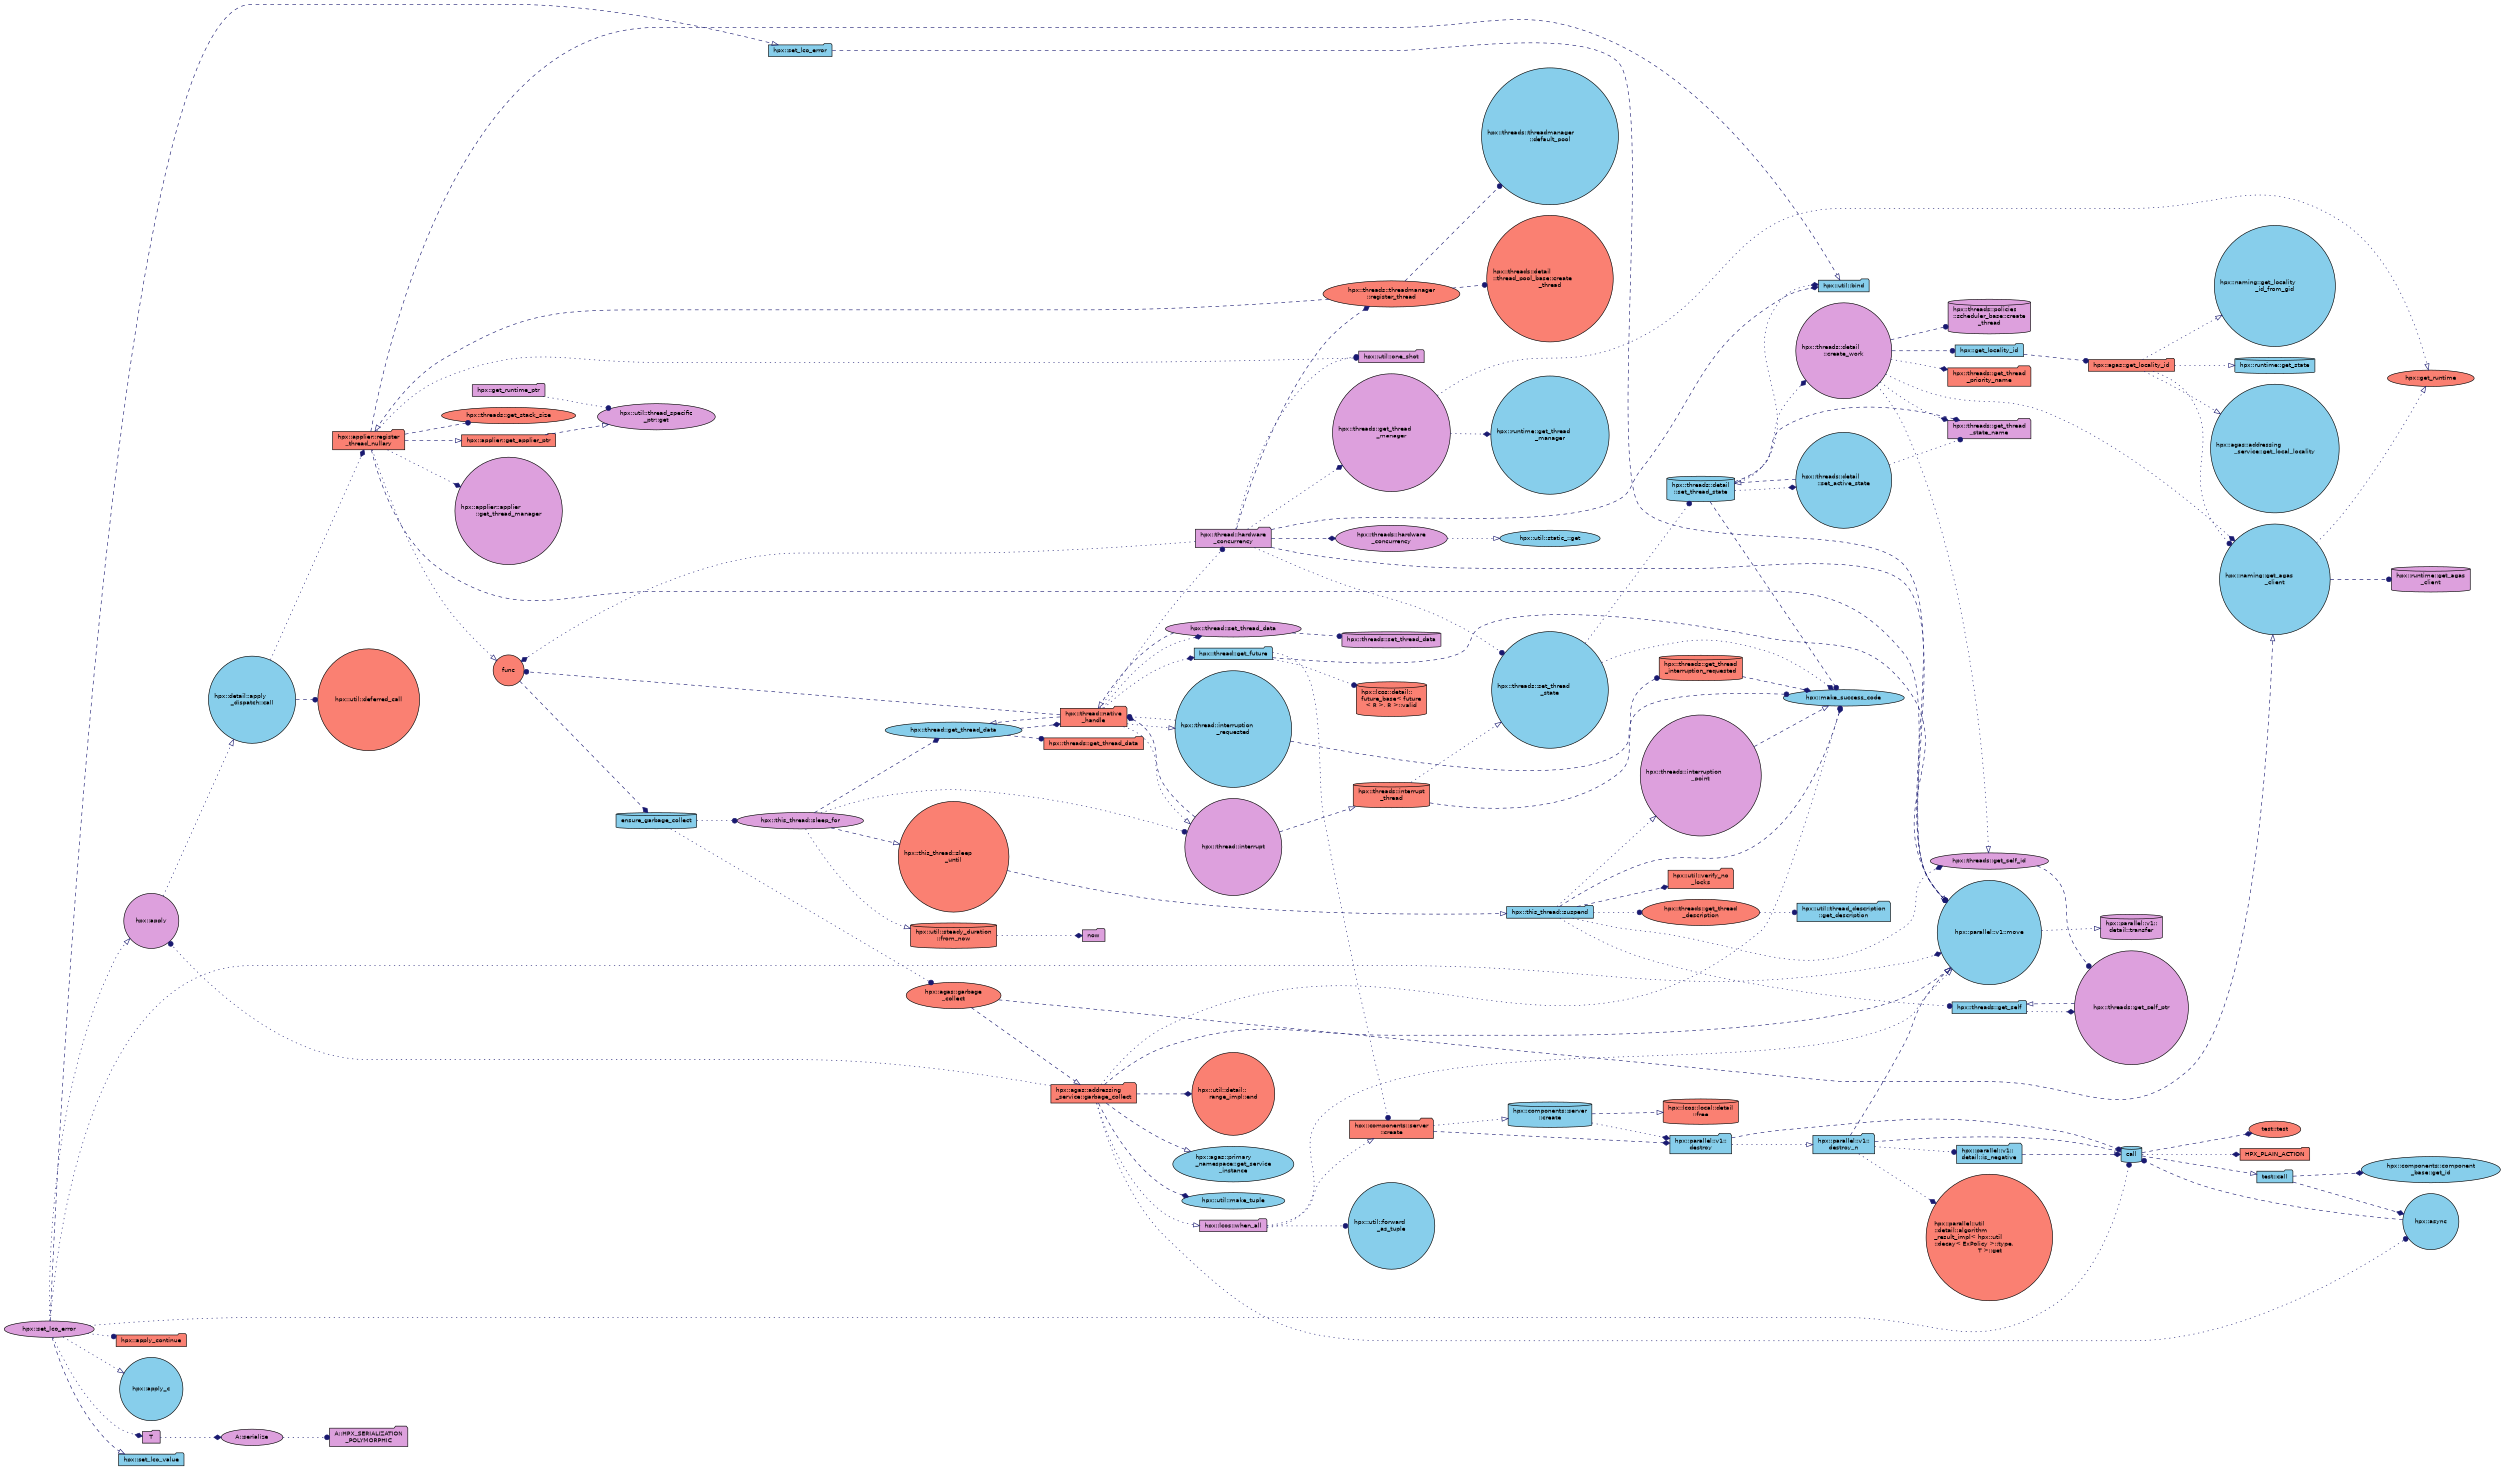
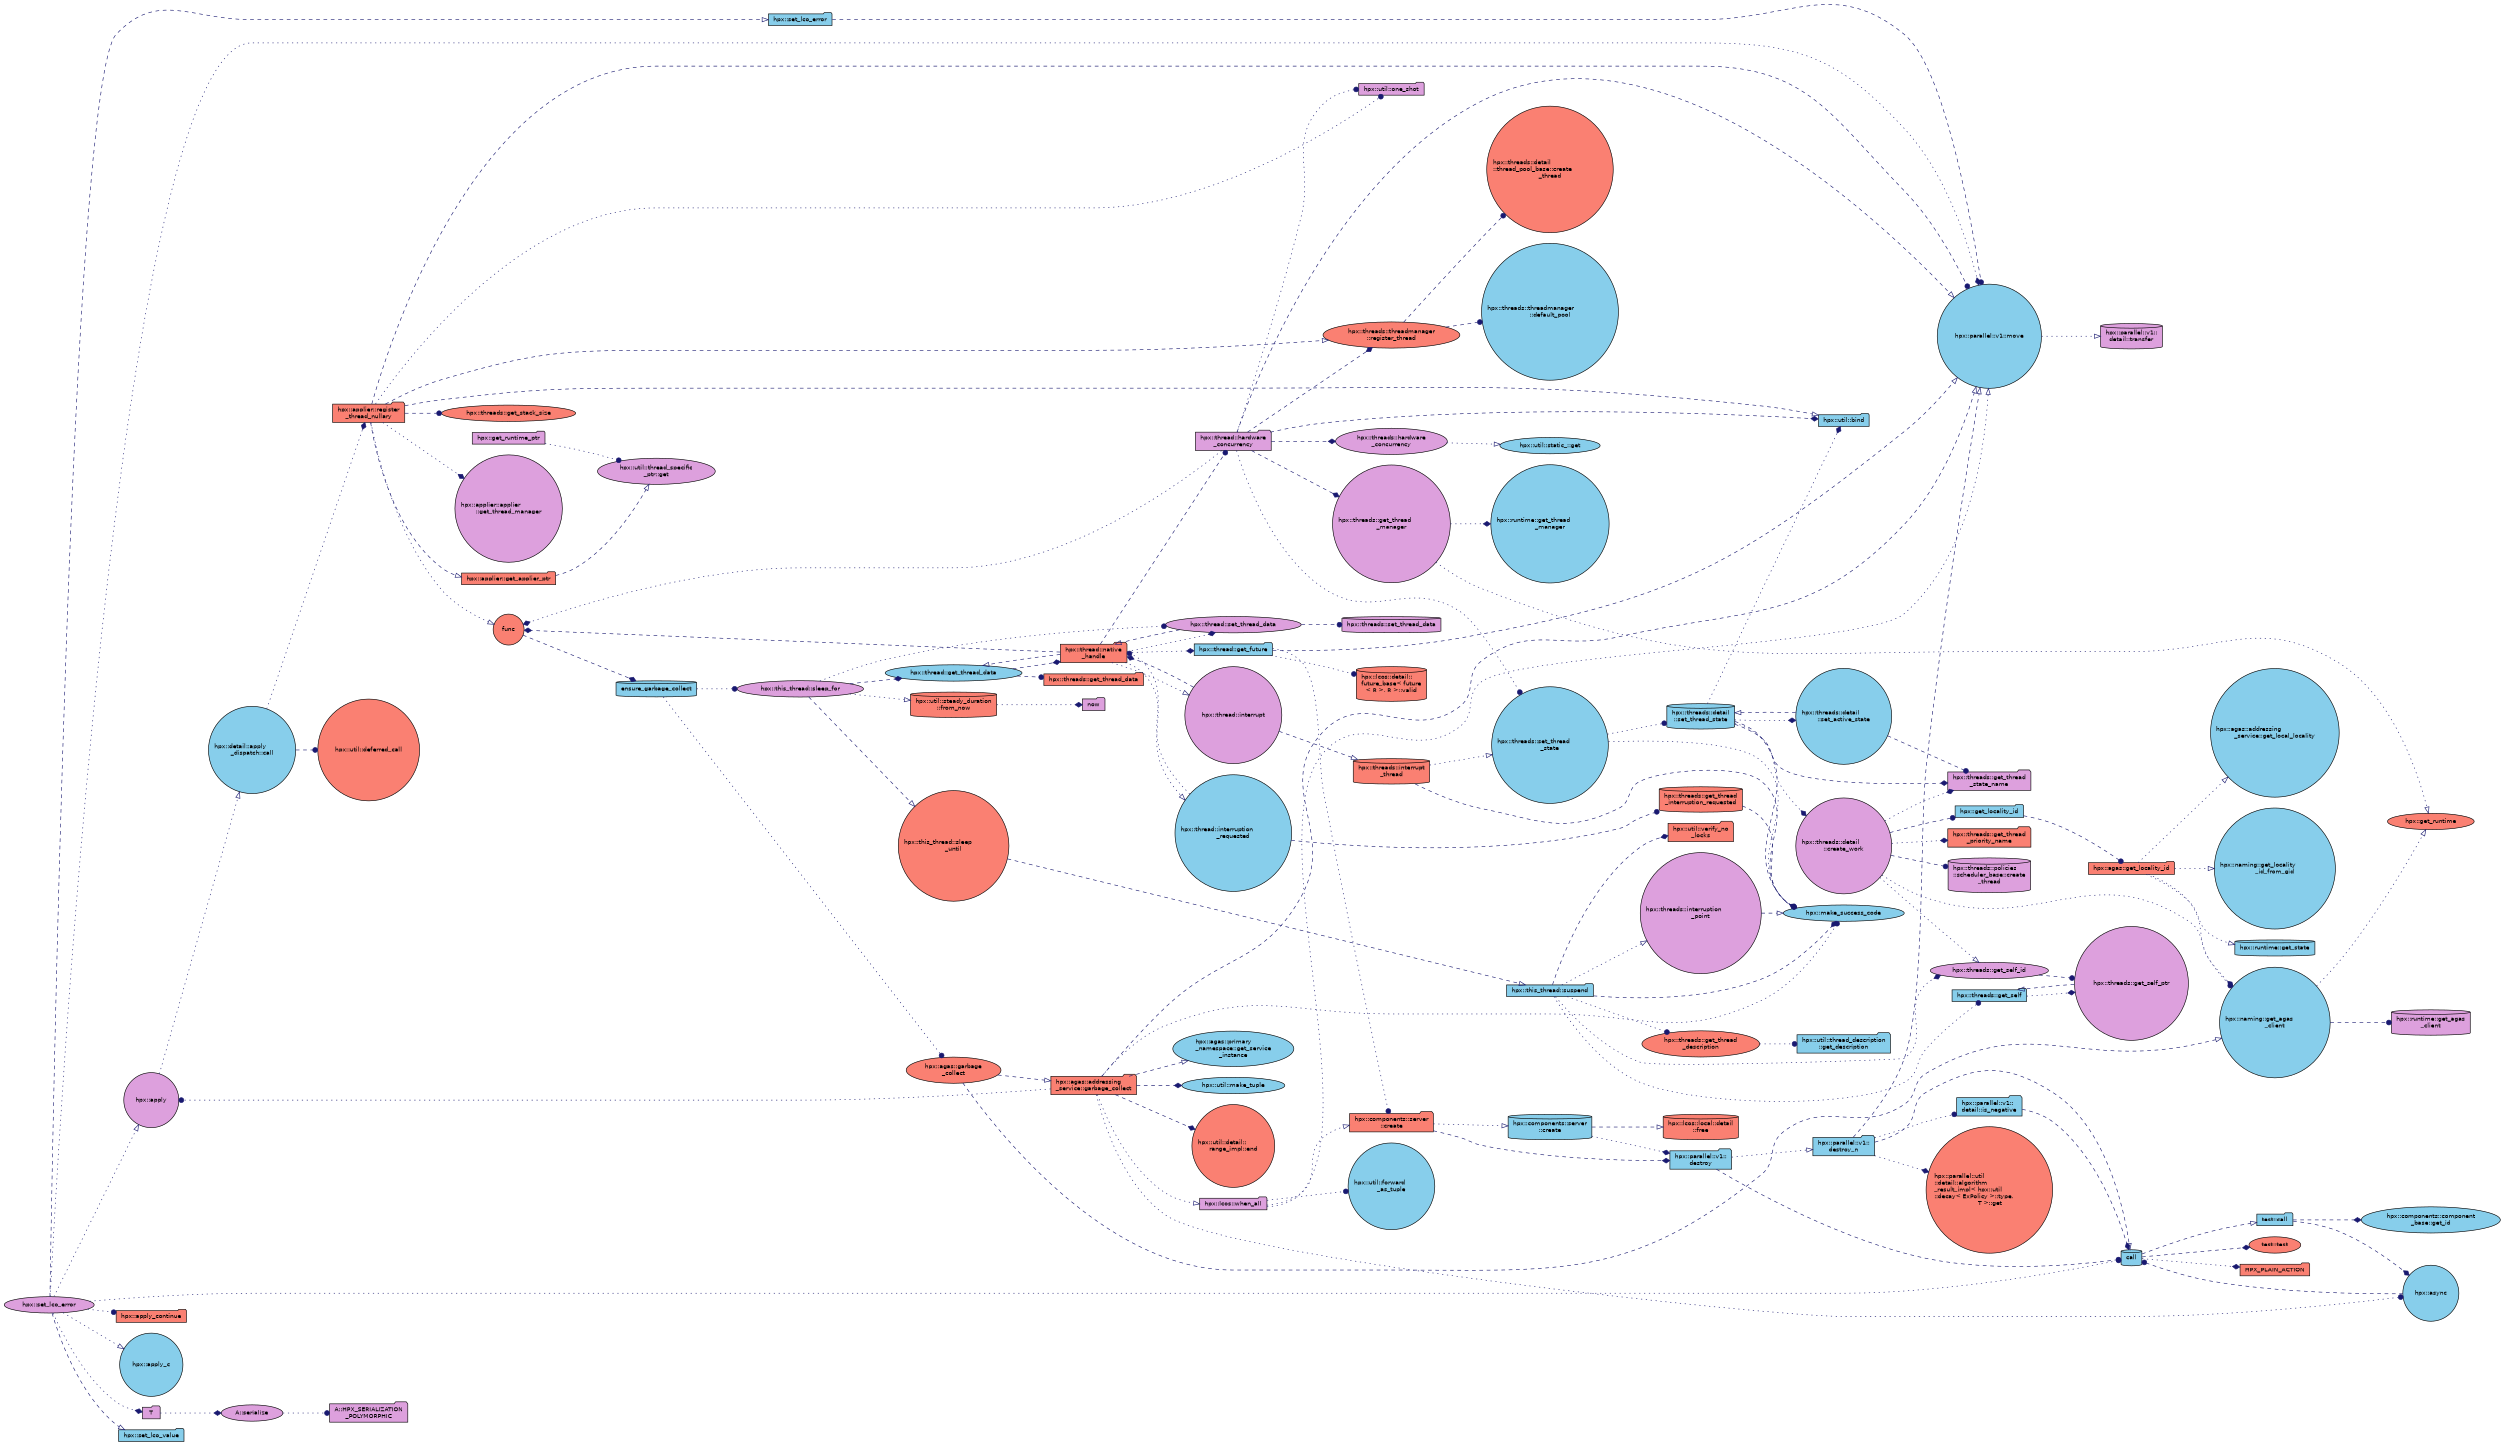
(834, 310) -> (850, 350)
(1924, 453) -> (1924, 752)
(1292, 499) -> (1292, 472)
(1728, 567) -> (1538, 84)
(1157, 627) -> (1162, 549)
(795, 693) -> (796, 641)
(1002, 793) -> (988, 641)
